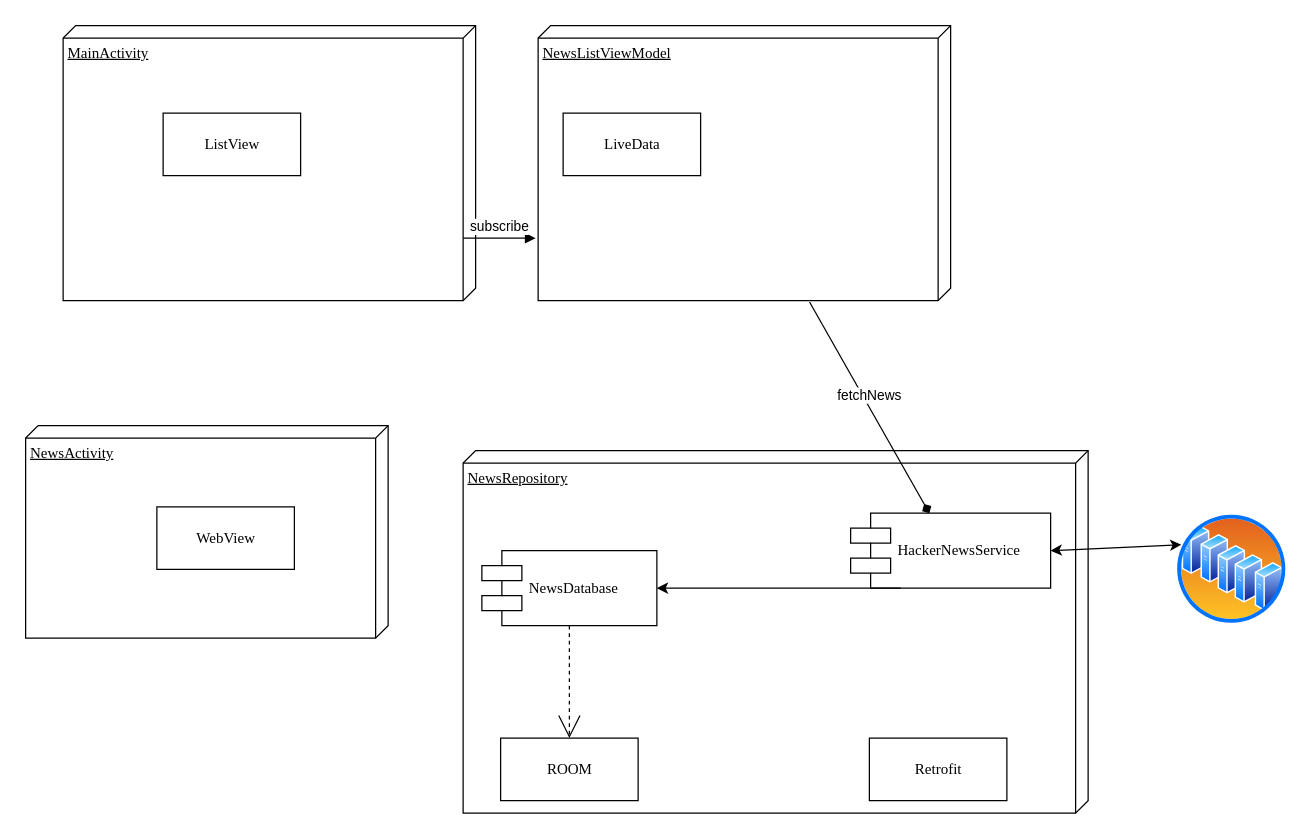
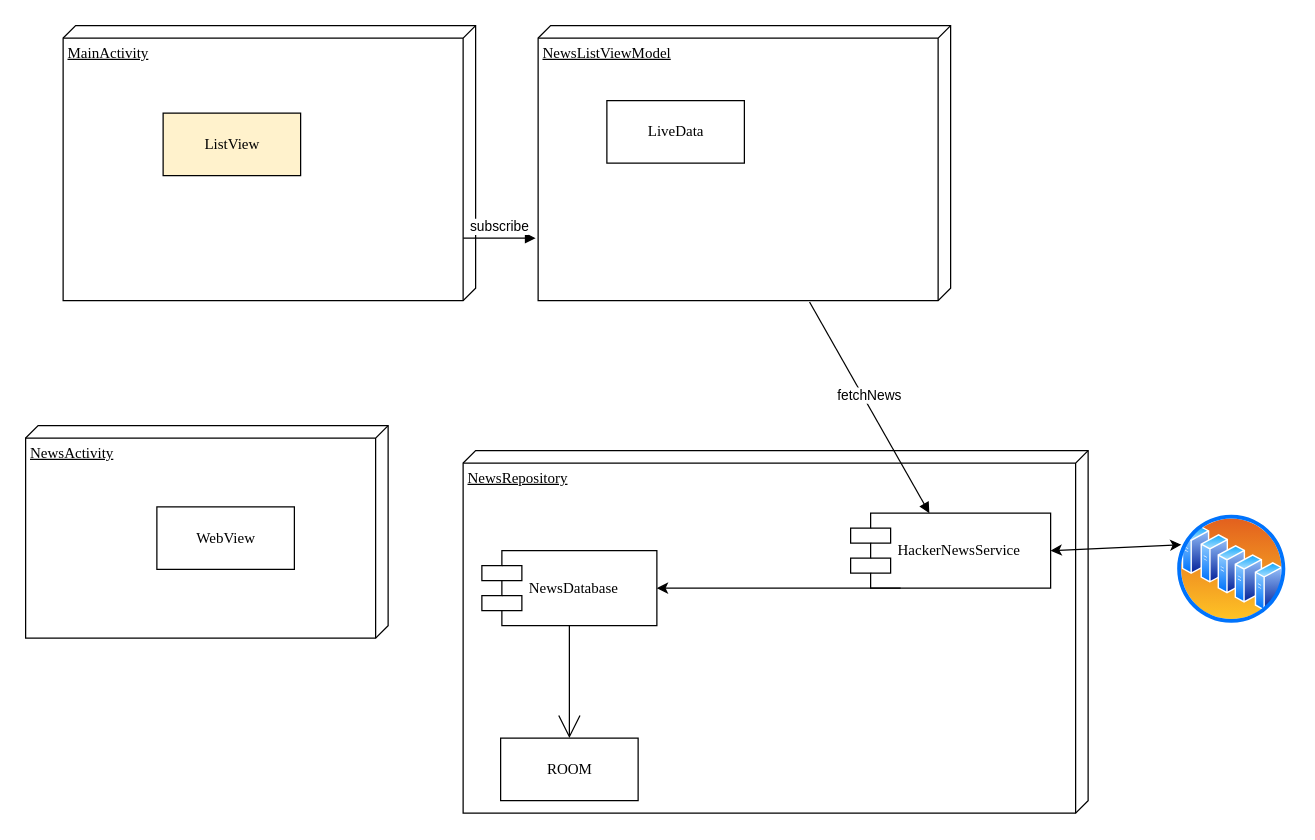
(232, 144) -> (232, 144)
(632, 144) -> (676, 132)
(924, 503) -> (923, 503)
(569, 680) -> (569, 680)
(938, 769) -> none
